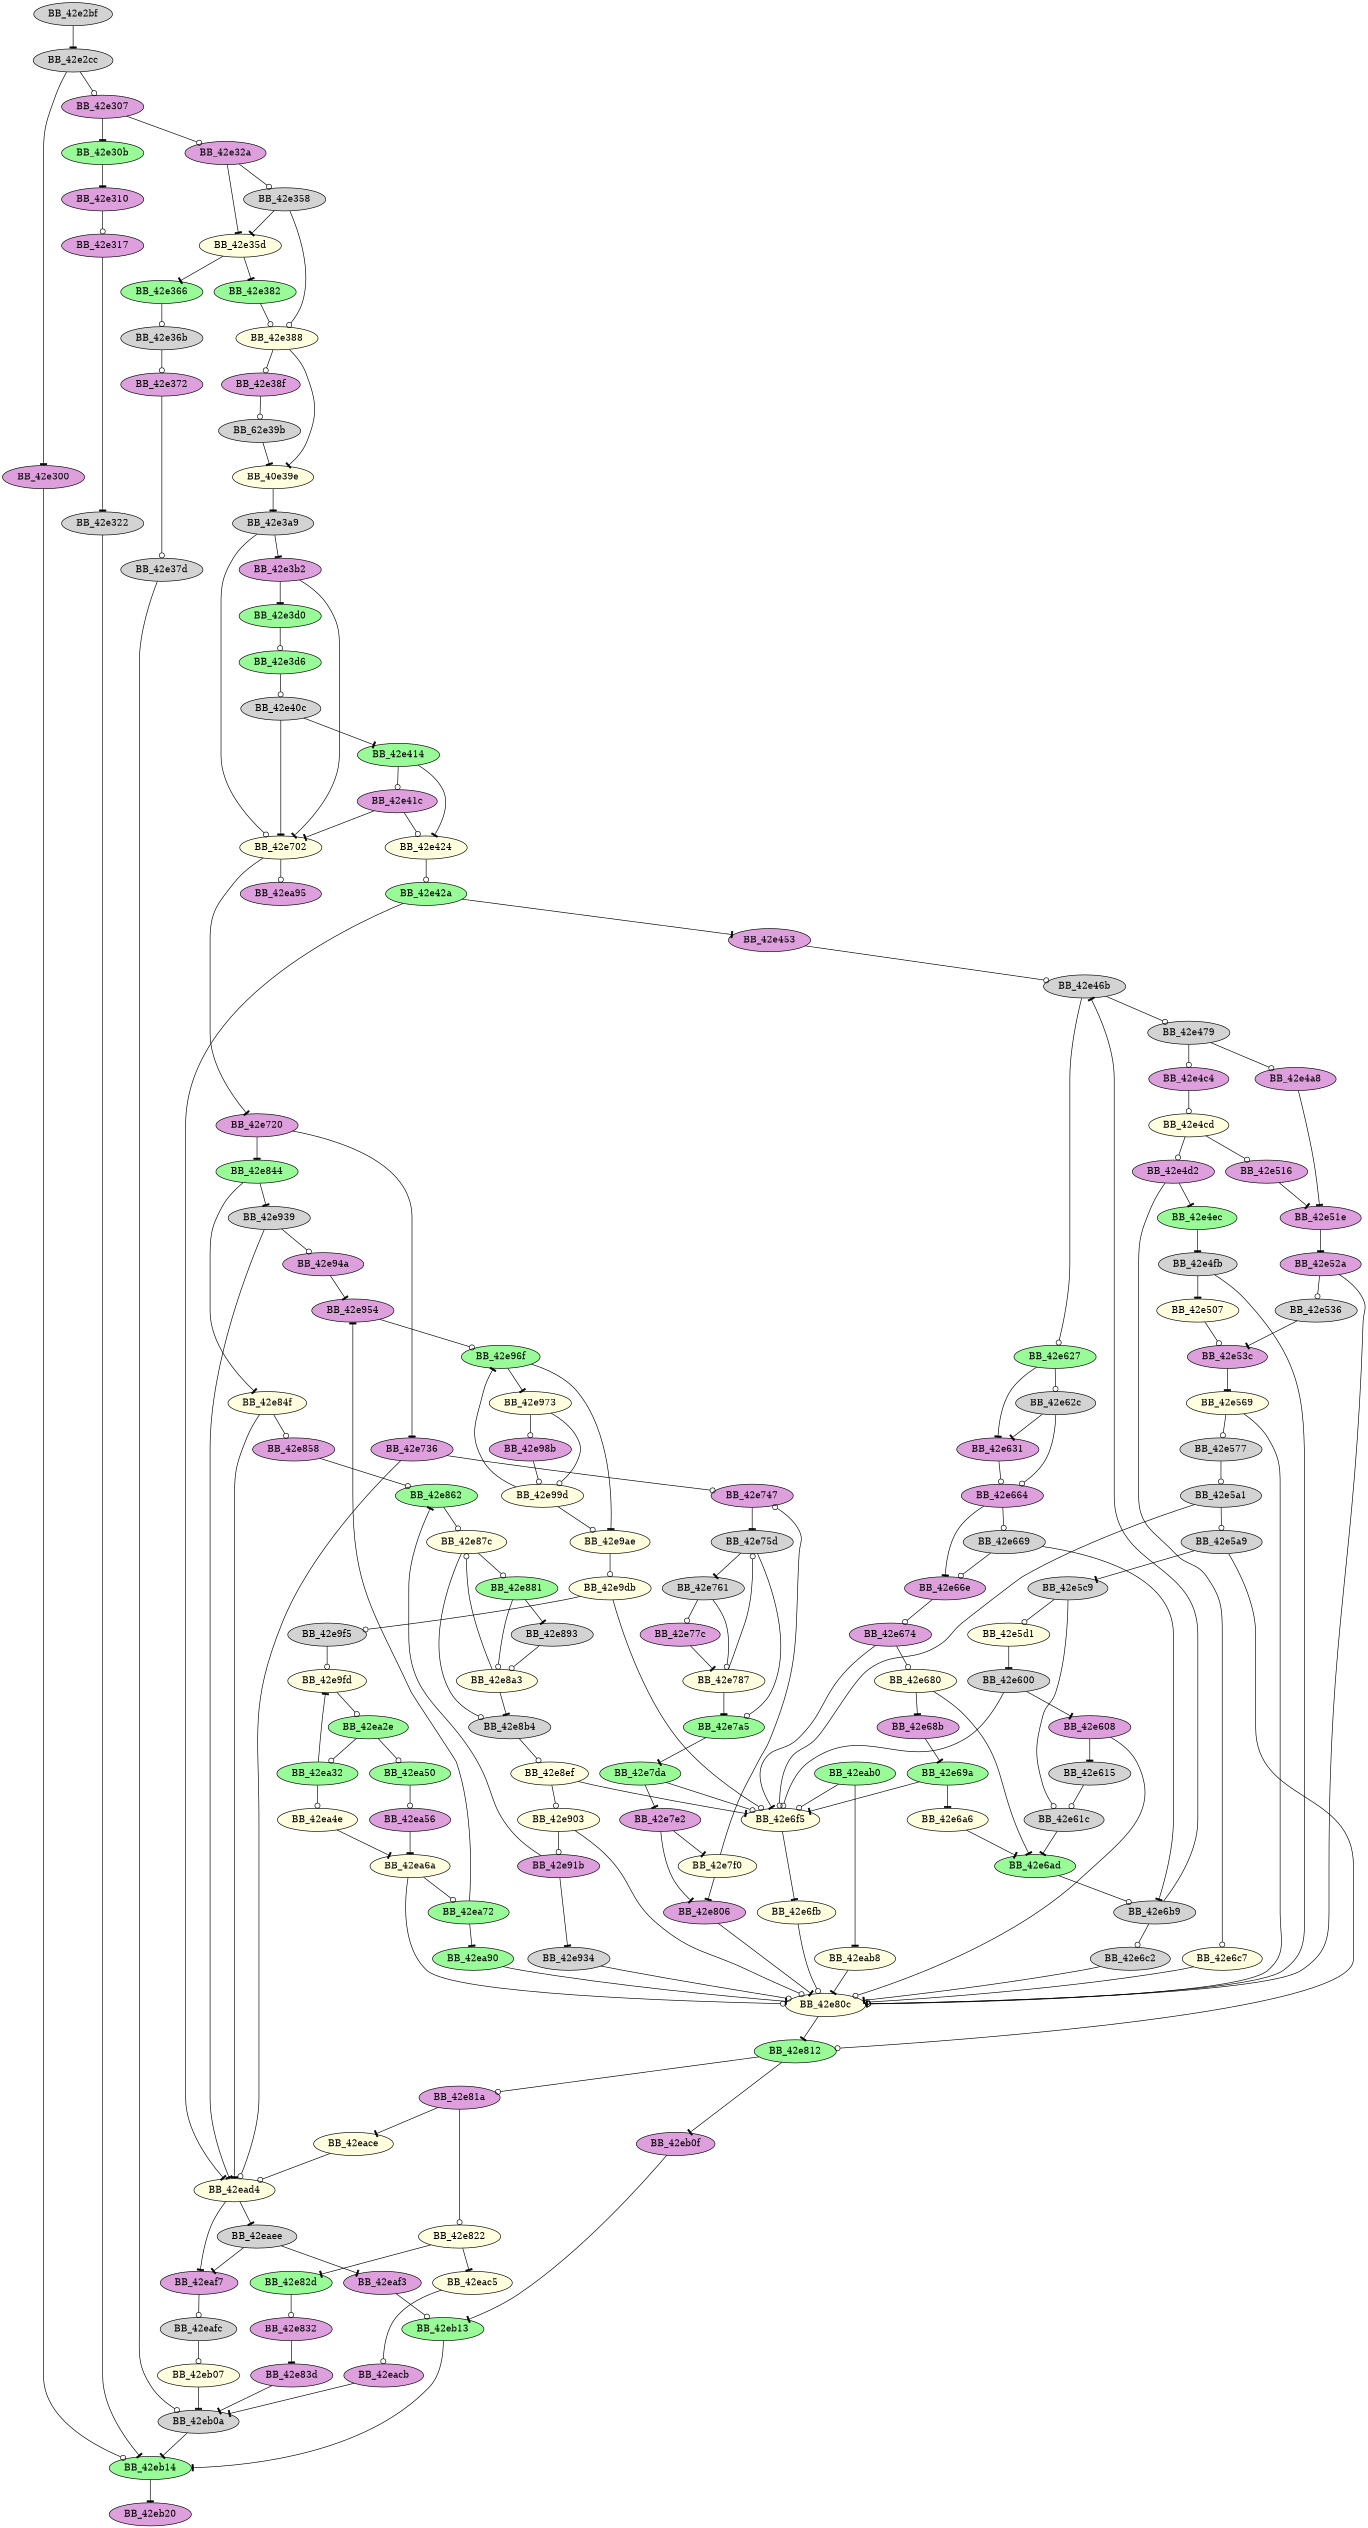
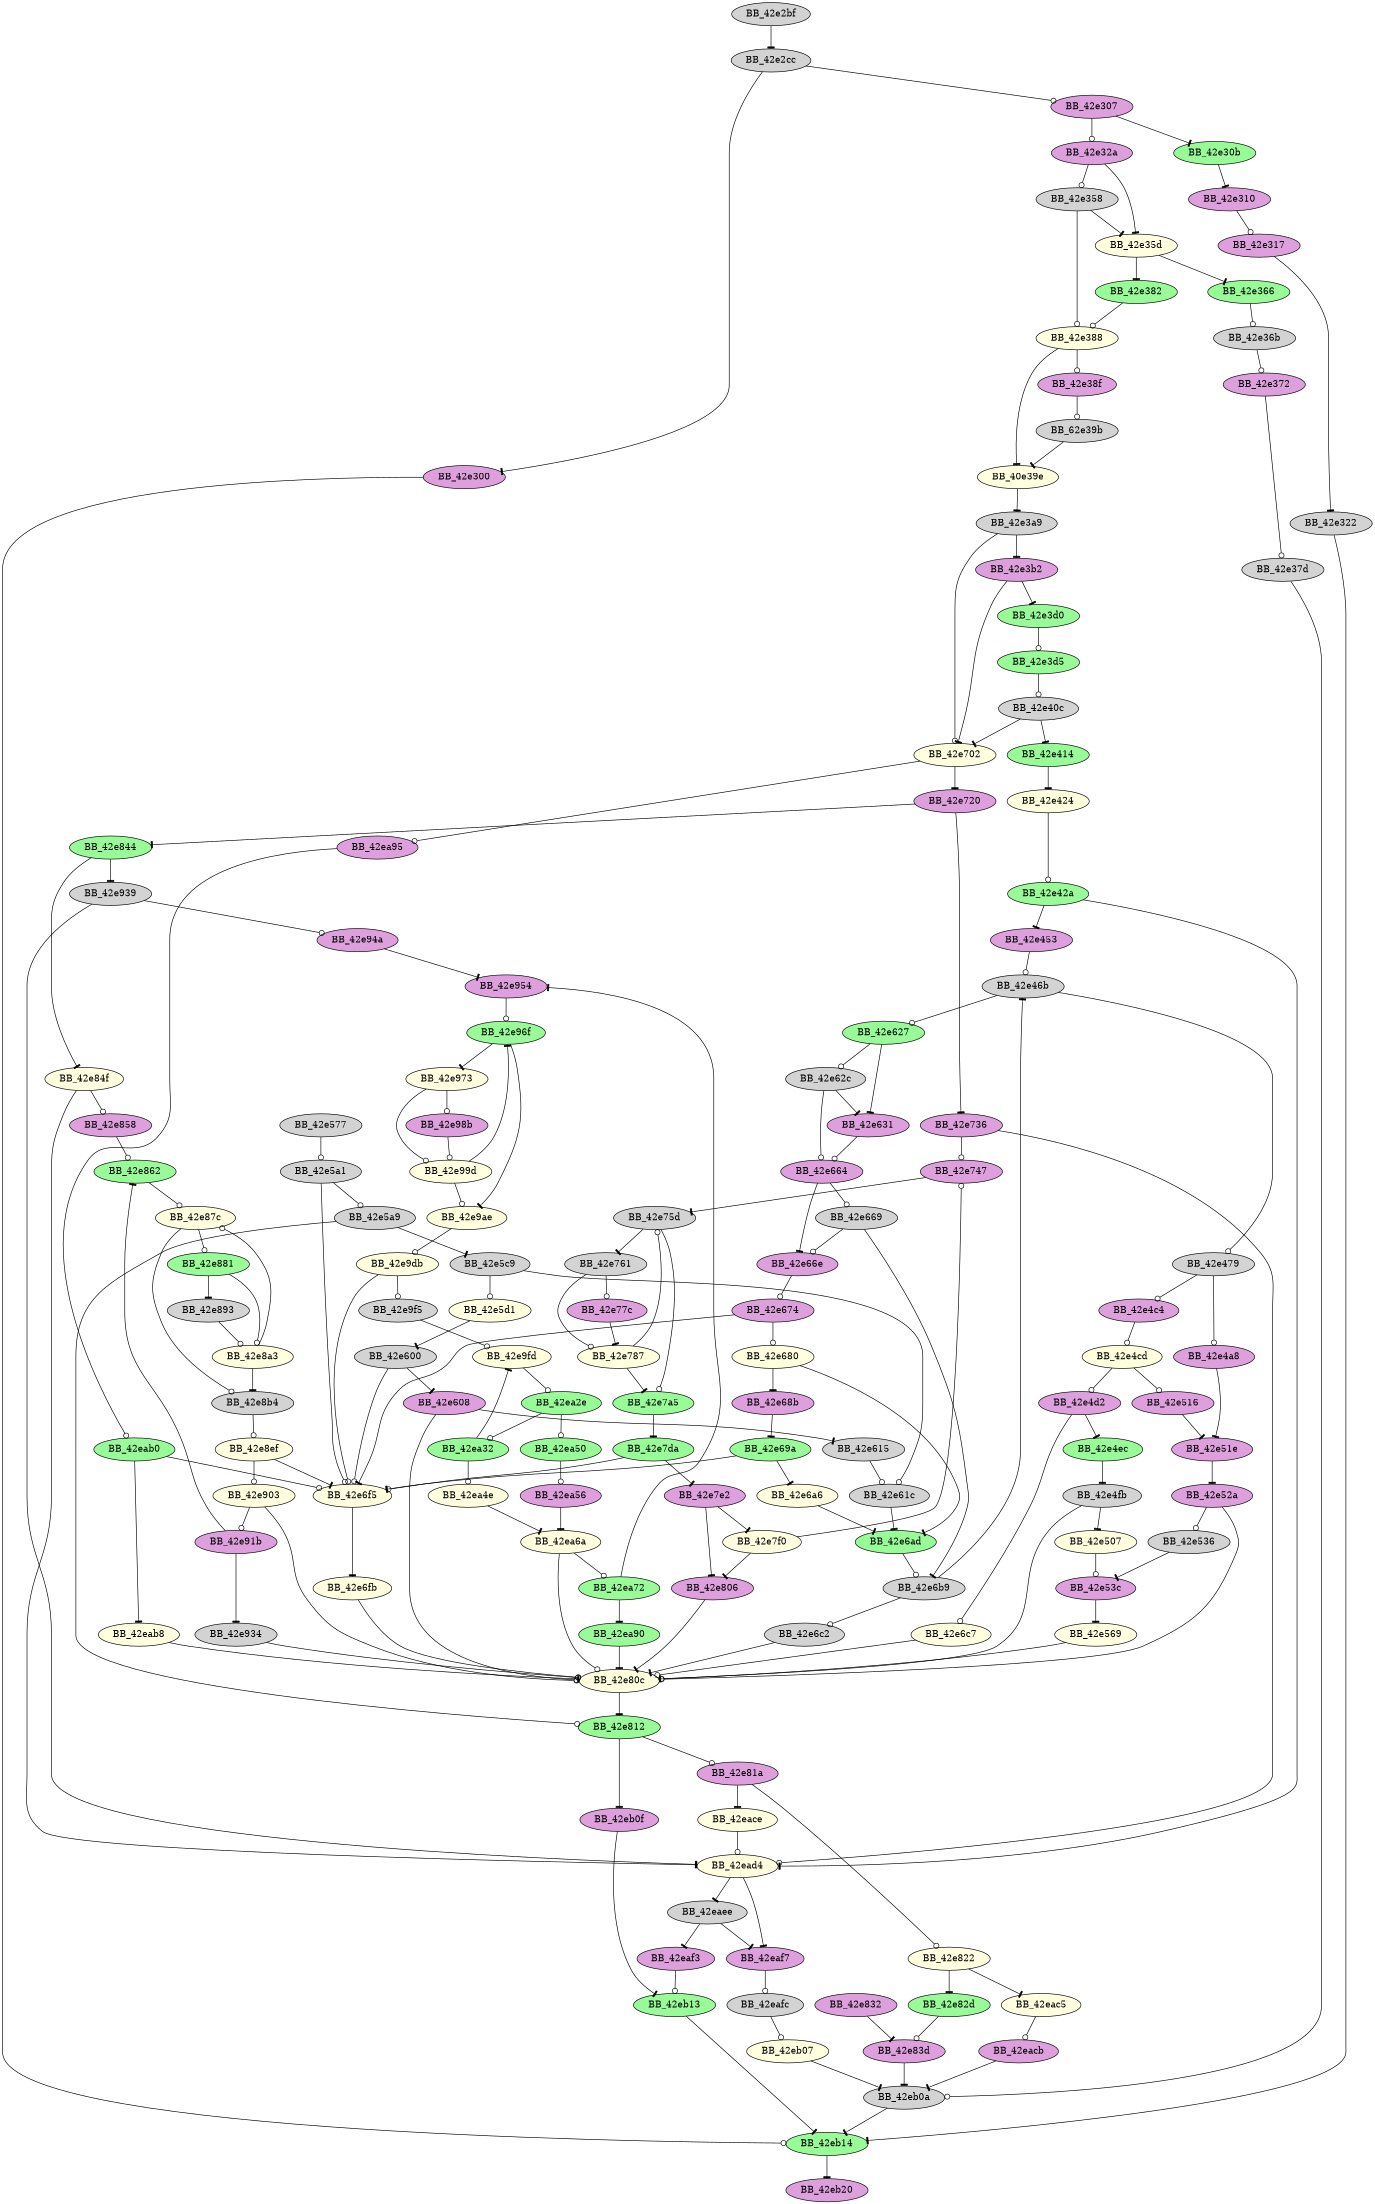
(280, 662) -> (1039, 662)
(397, 801) -> none
none -> (168, 1119)
(1225, 1424) -> none
(291, 2303) -> (928, 2026)
